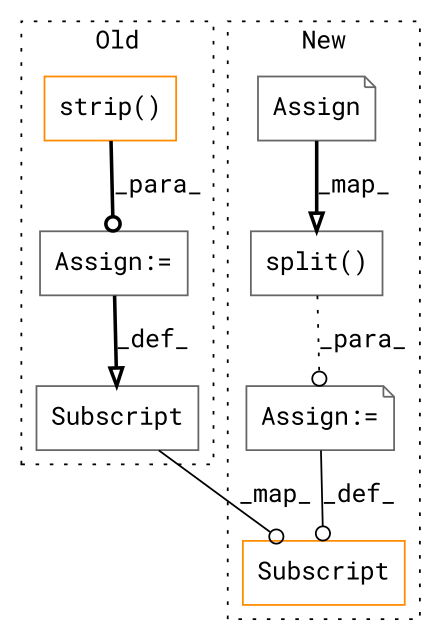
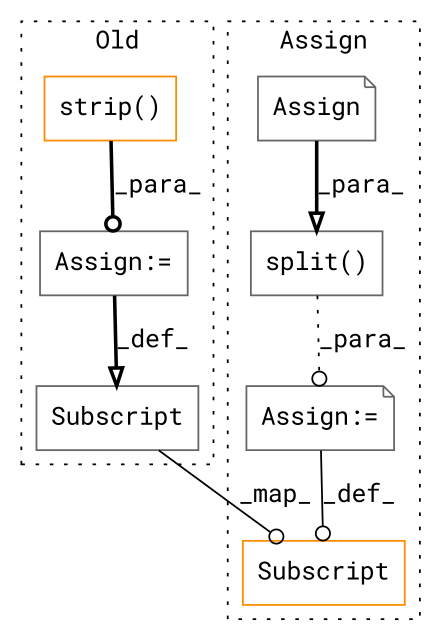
(324, 42) -> (324, 42)
(354, 186) -> (361, 186)
